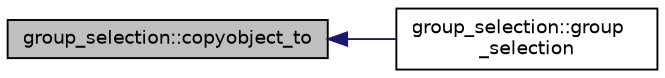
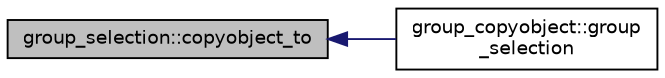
(527, 39) -> (527, 39)
